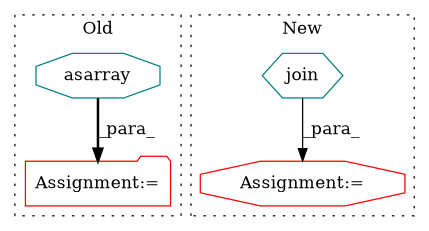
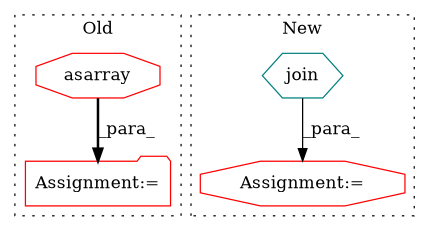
(98, 76) -> (98, 76)
